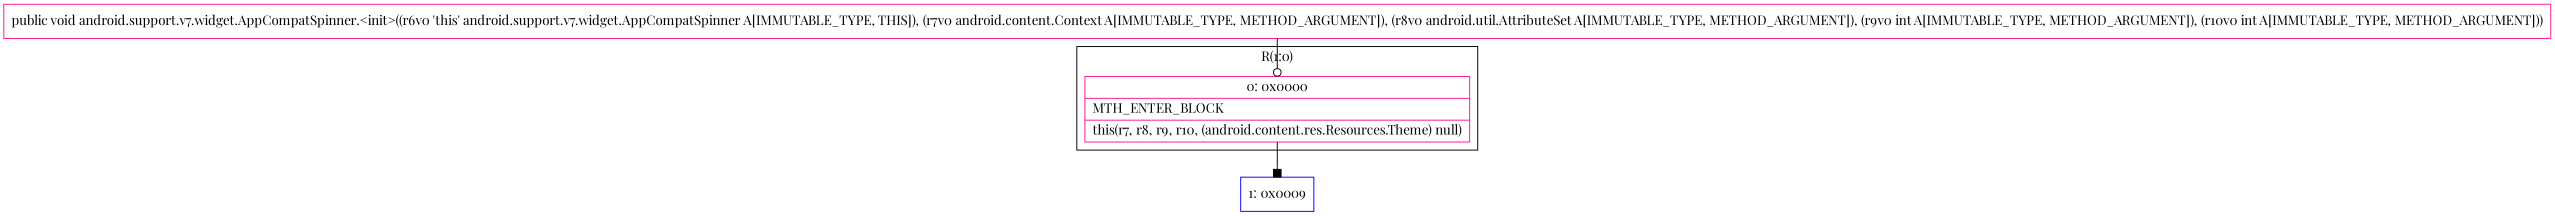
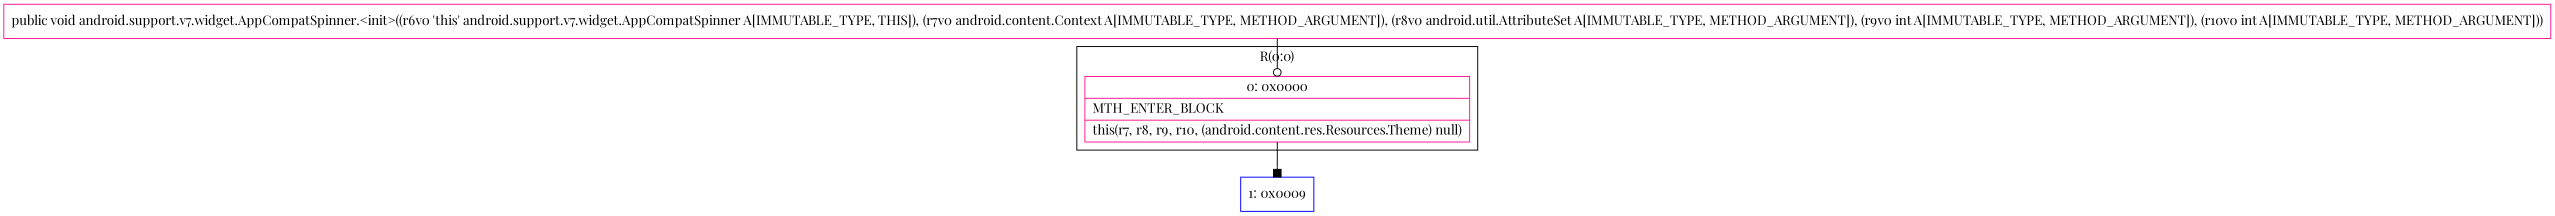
(1277, 57) -> (1277, 57)
